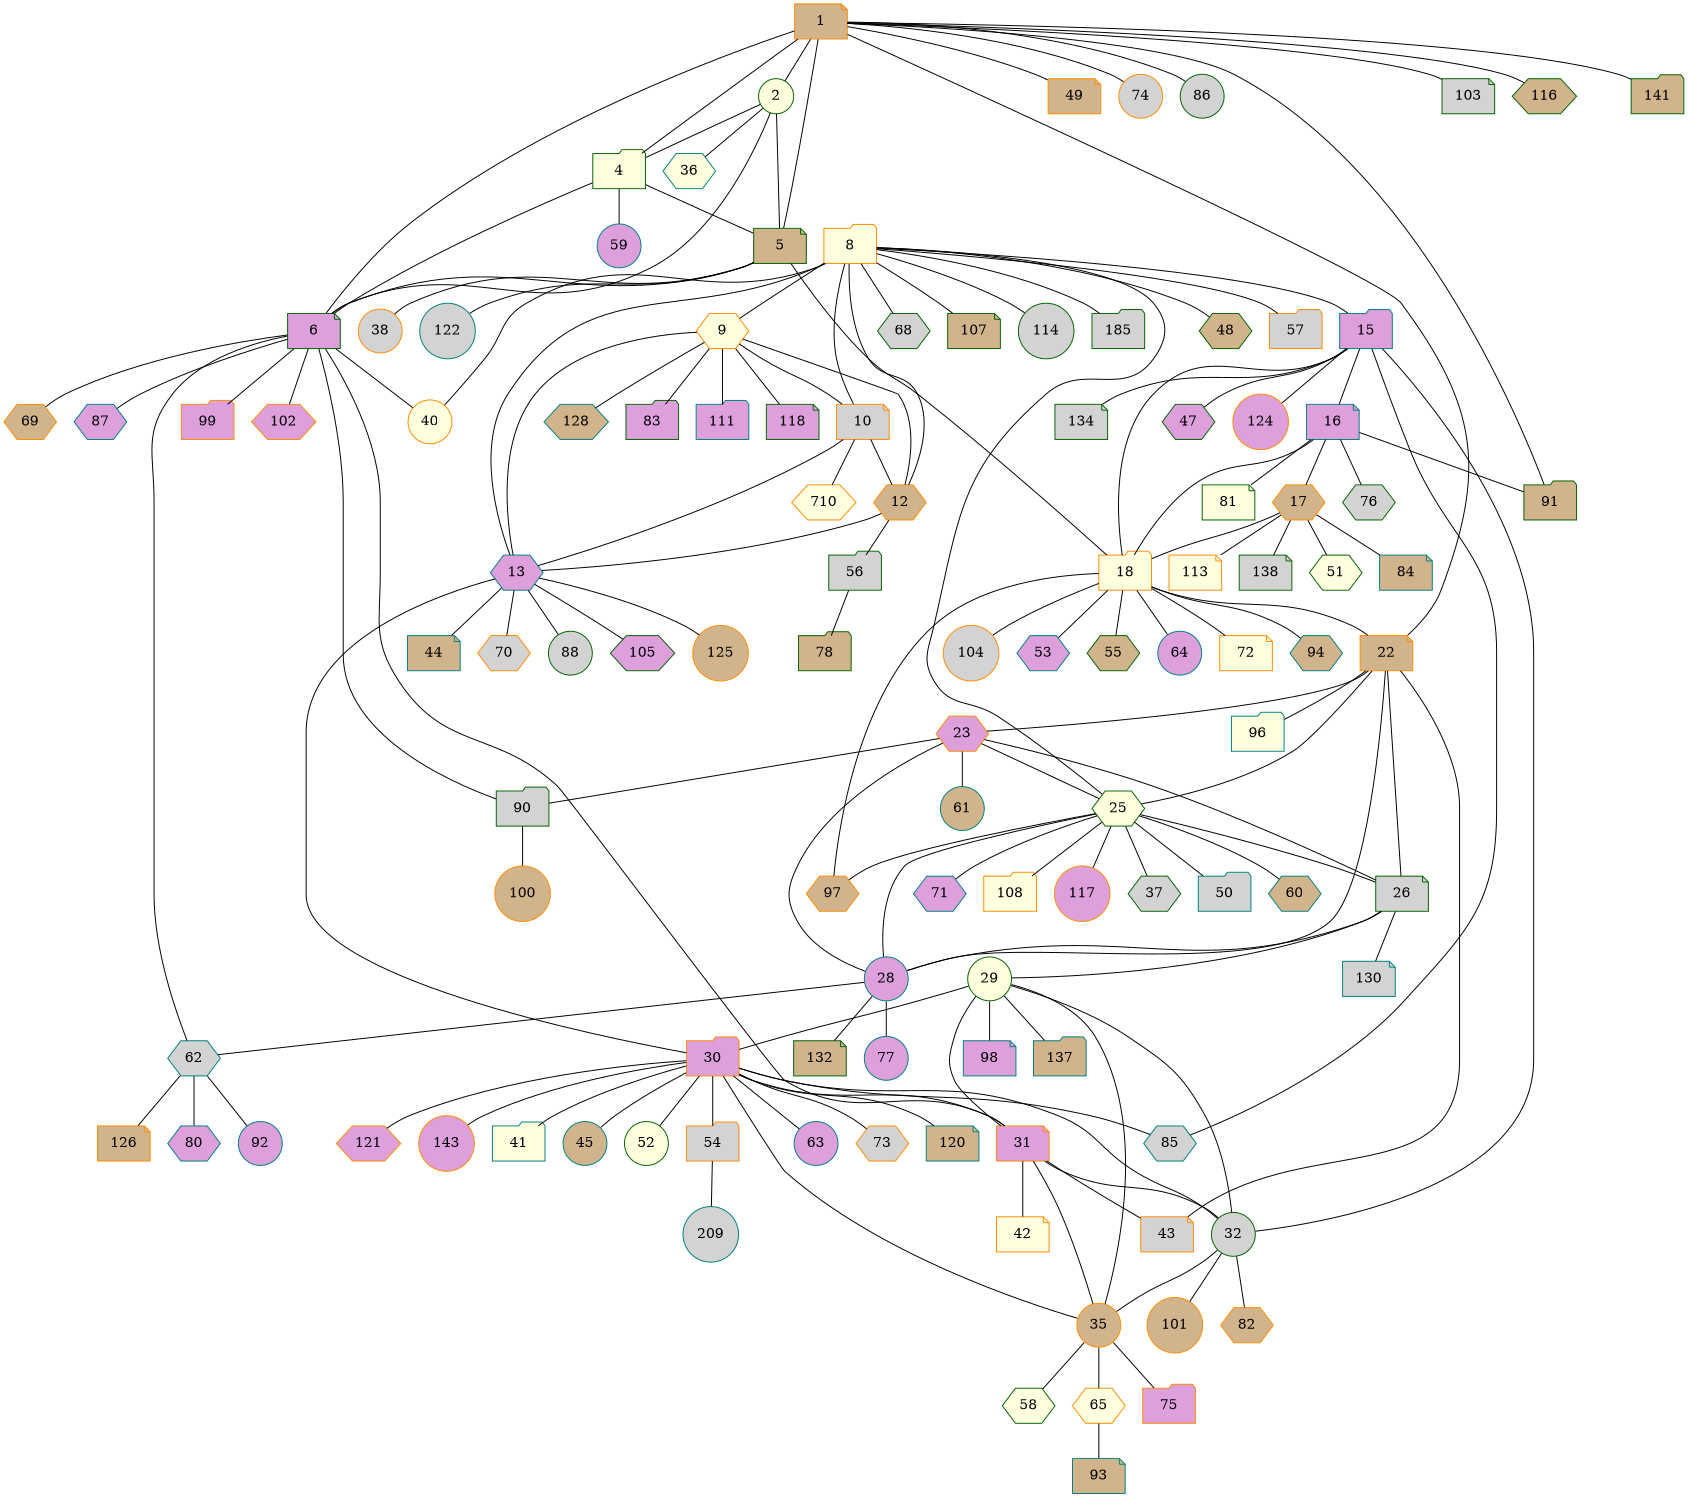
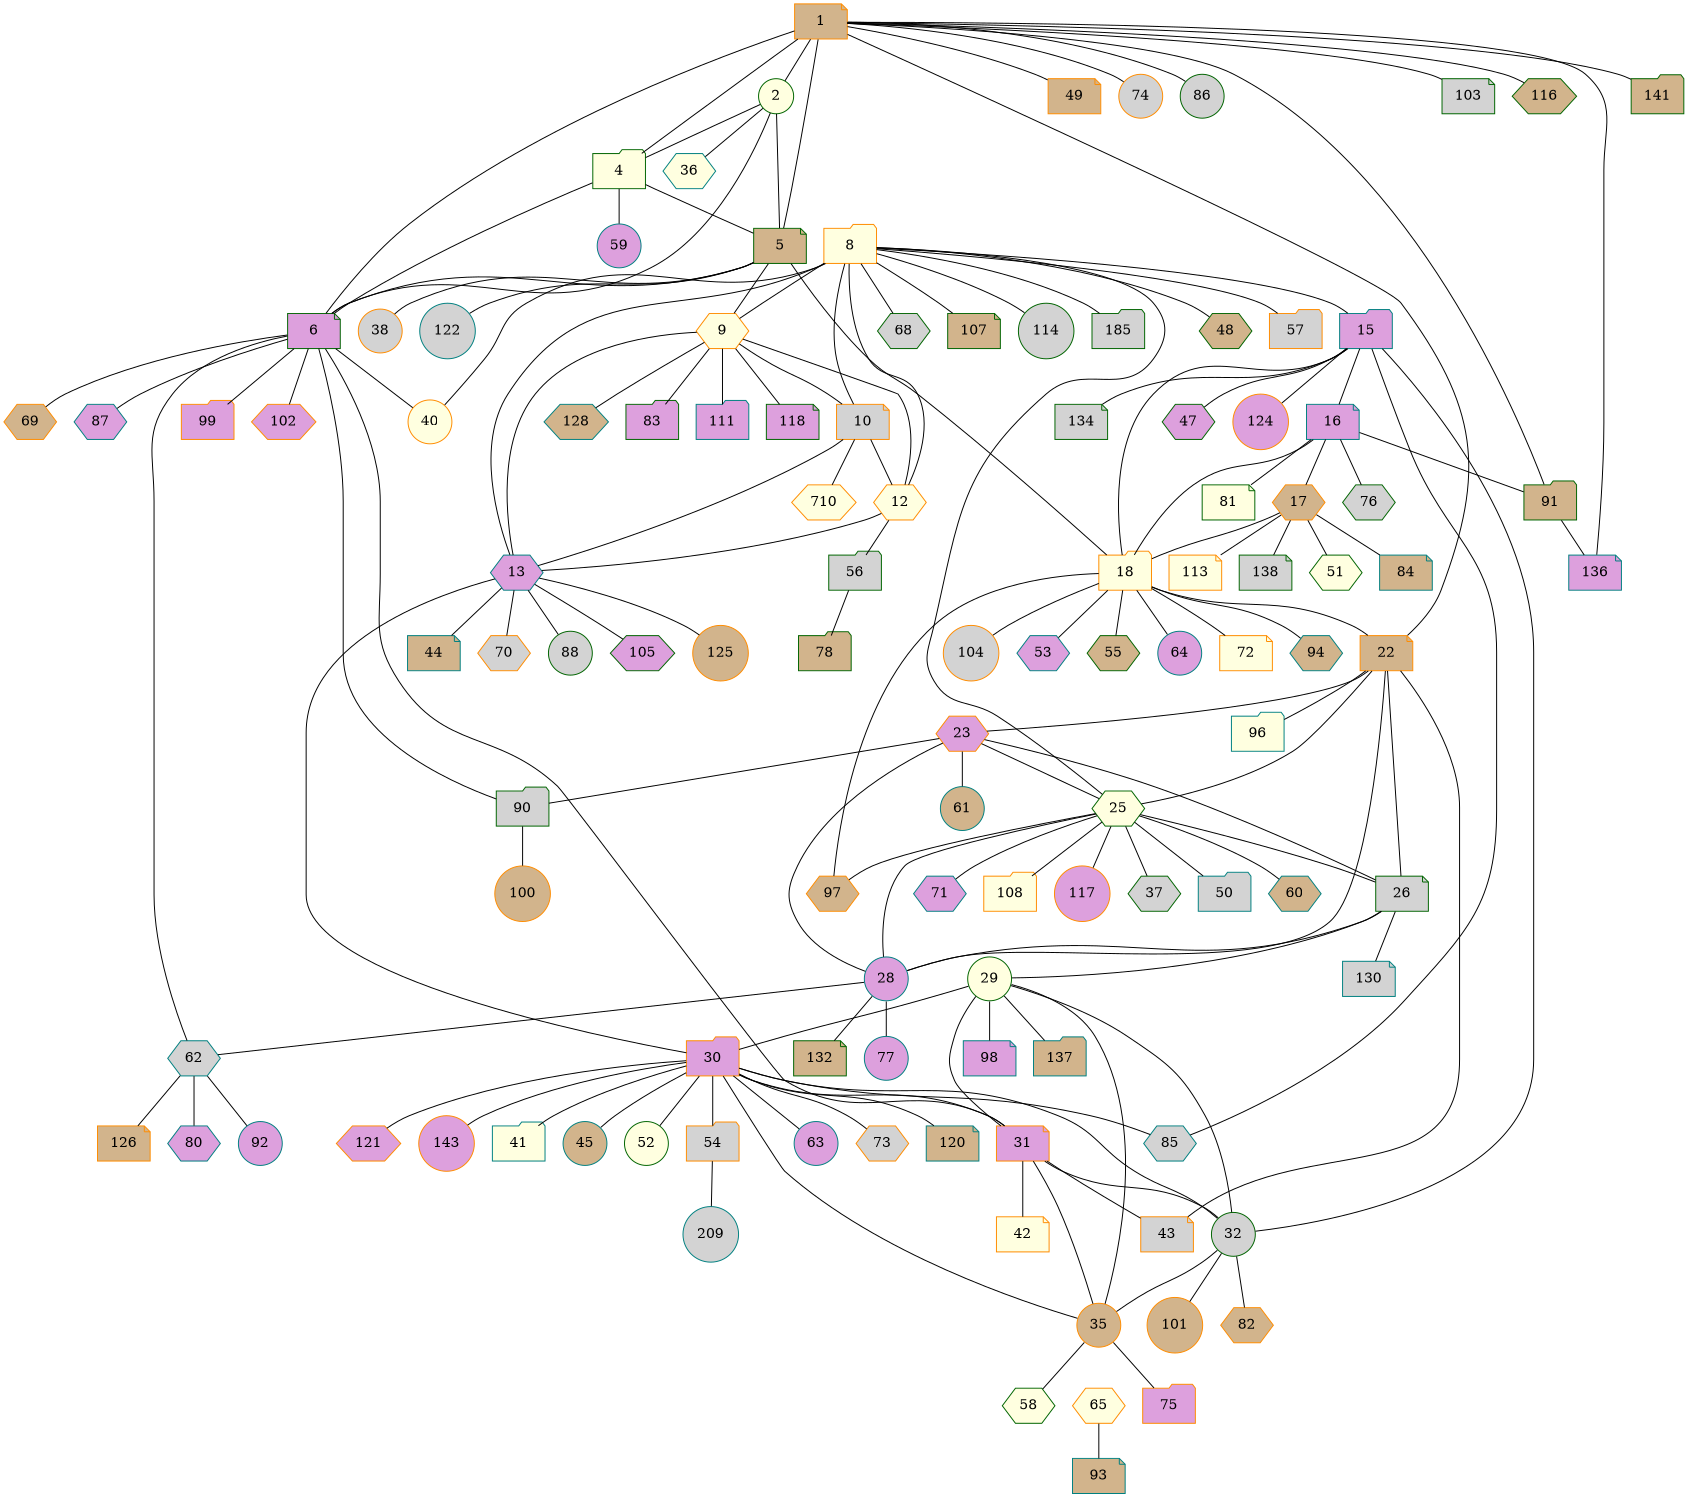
none -> (746, 296)
(900, 502) -> (900, 502)
none -> (1595, 573)
(1099, 1368) -> none
